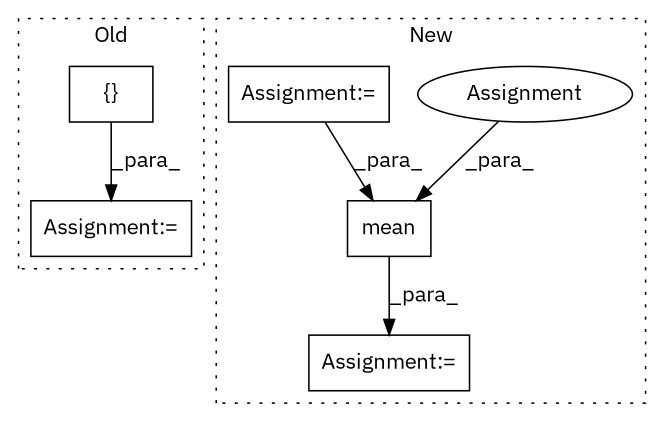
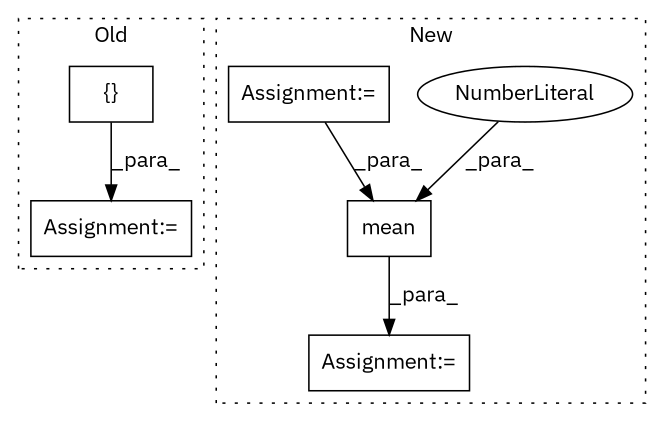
(525, 94) -> (525, 94)
